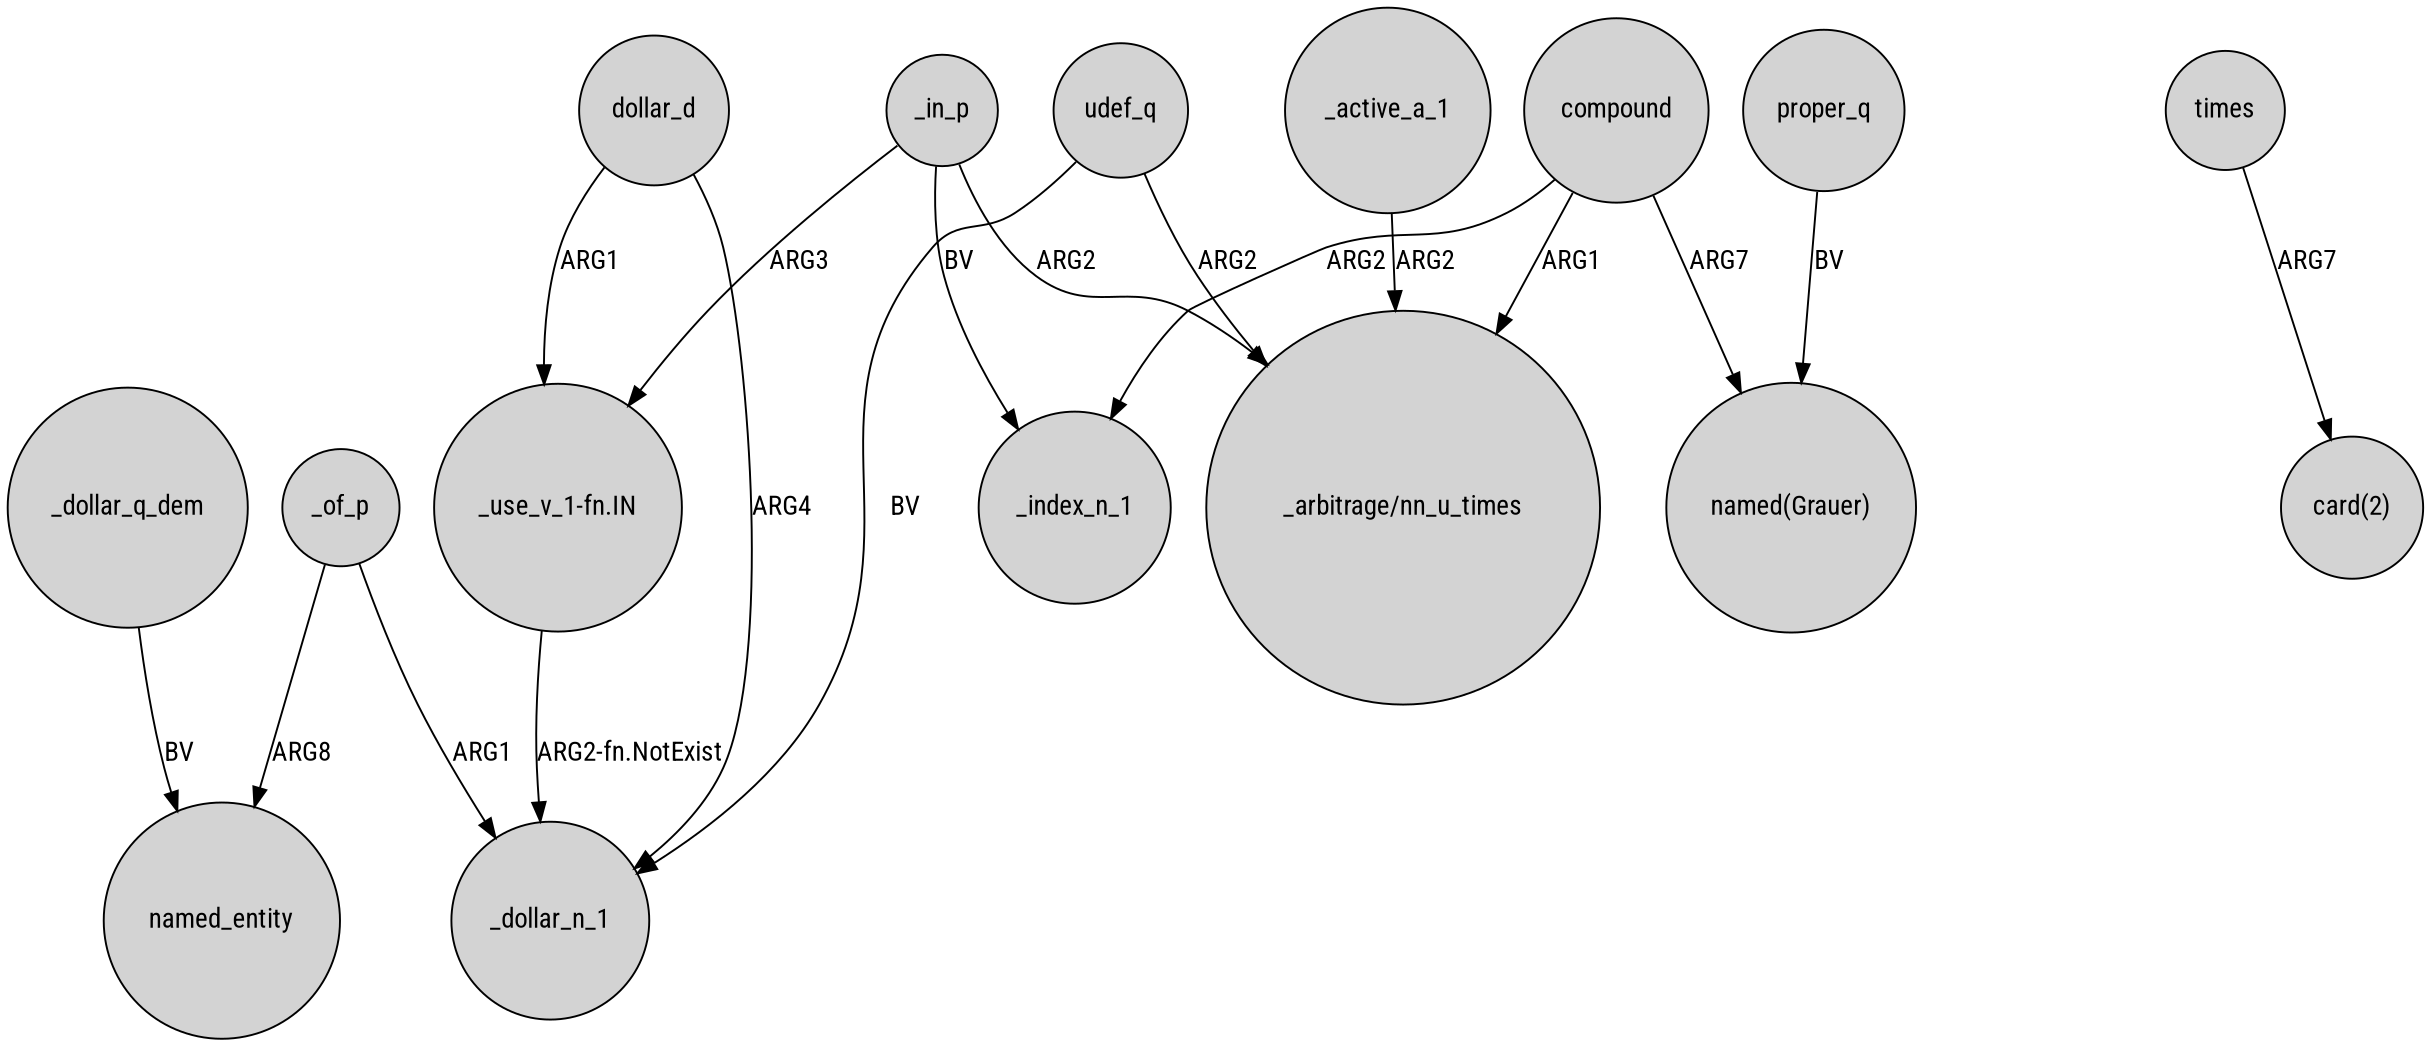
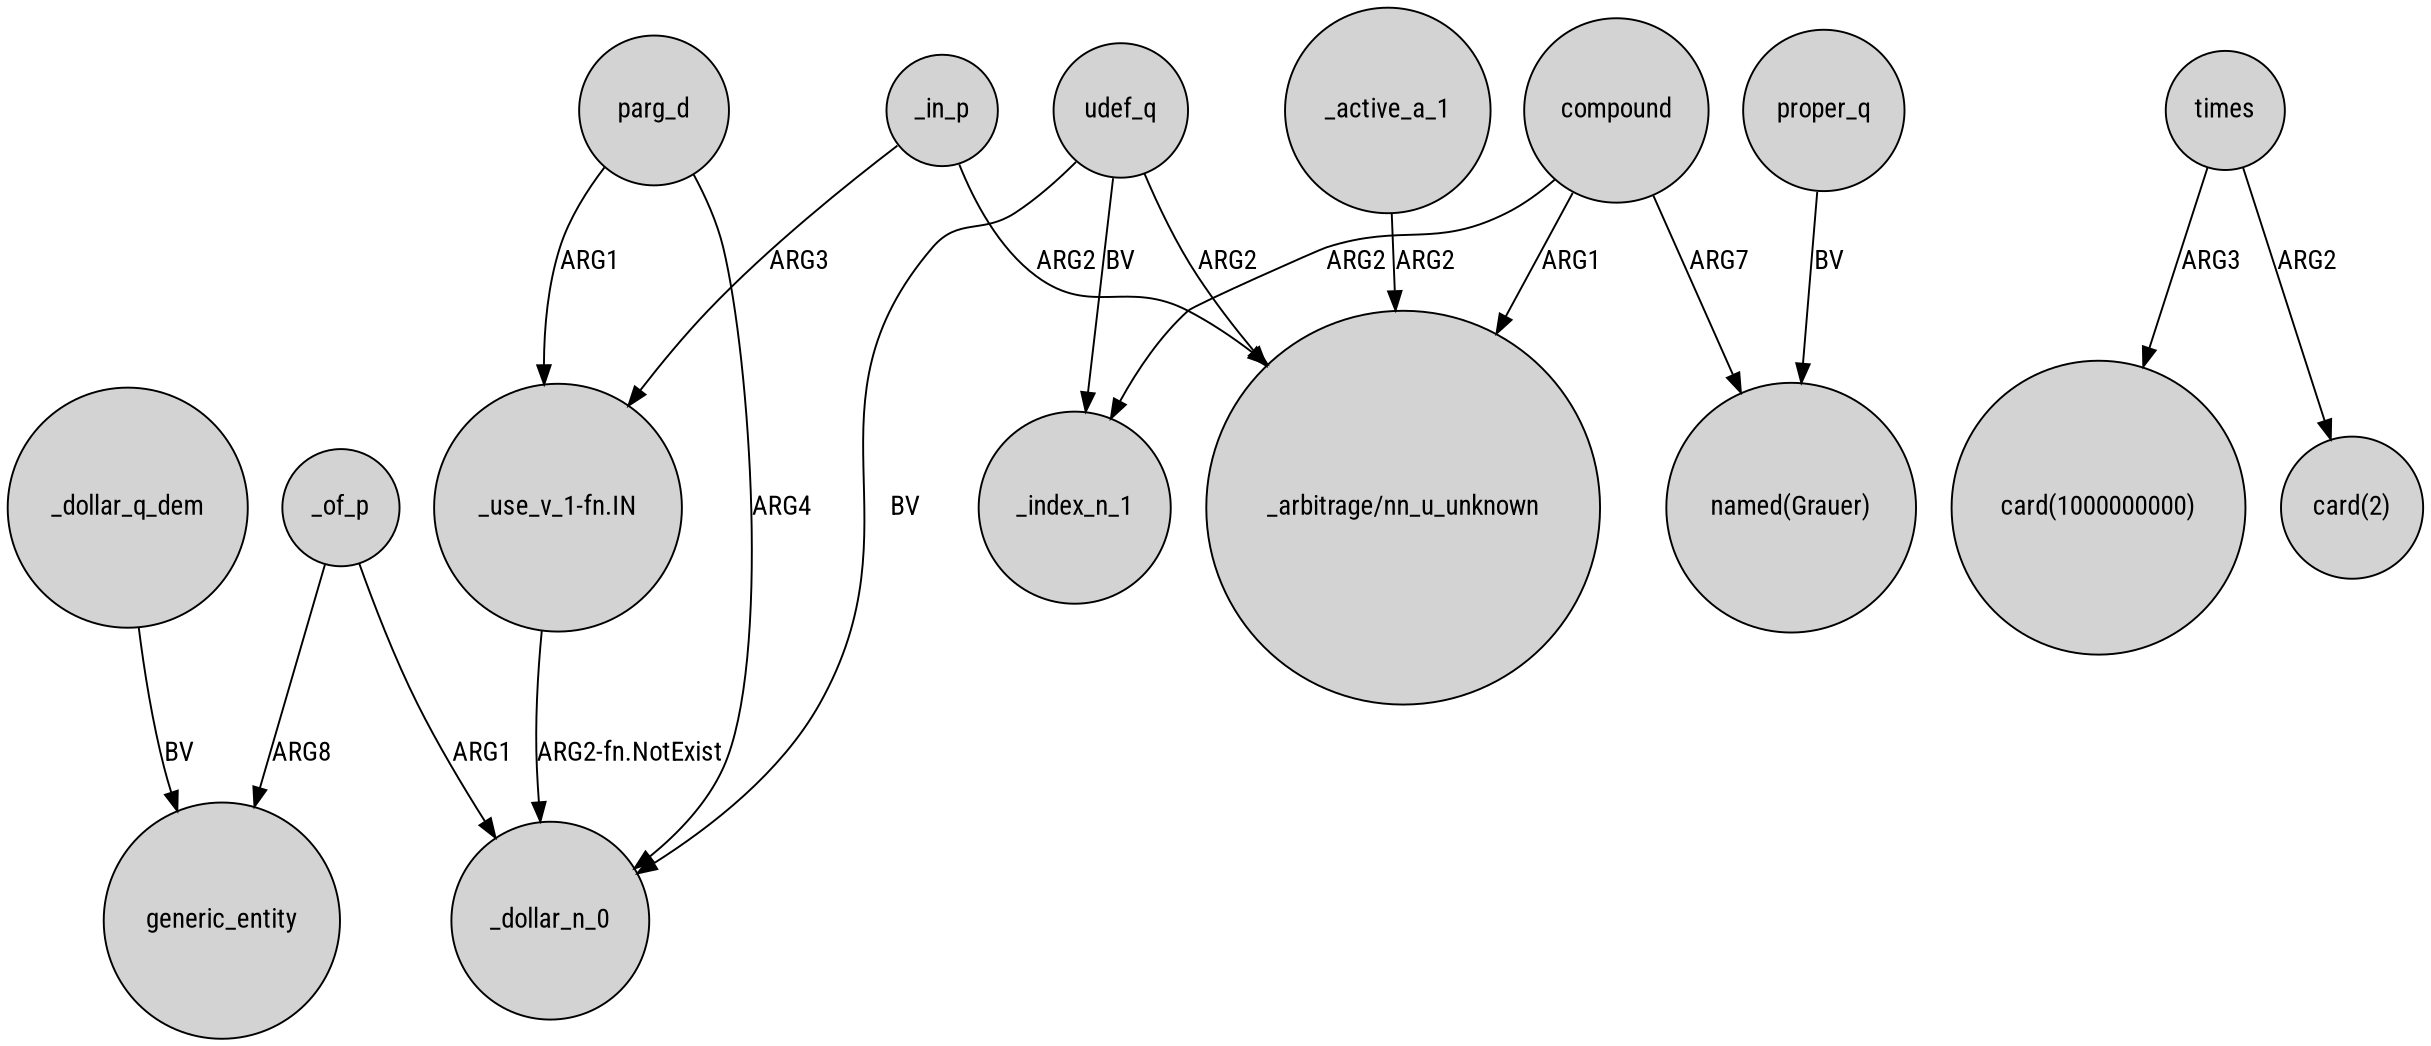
(654, 110) -> (654, 110)
(2307, 262) -> (2307, 262)
(950, 296) -> (1101, 280)
(1403, 508) -> (1403, 508)
none -> (2099, 508)
(222, 921) -> (222, 921)
(550, 921) -> (550, 921)
